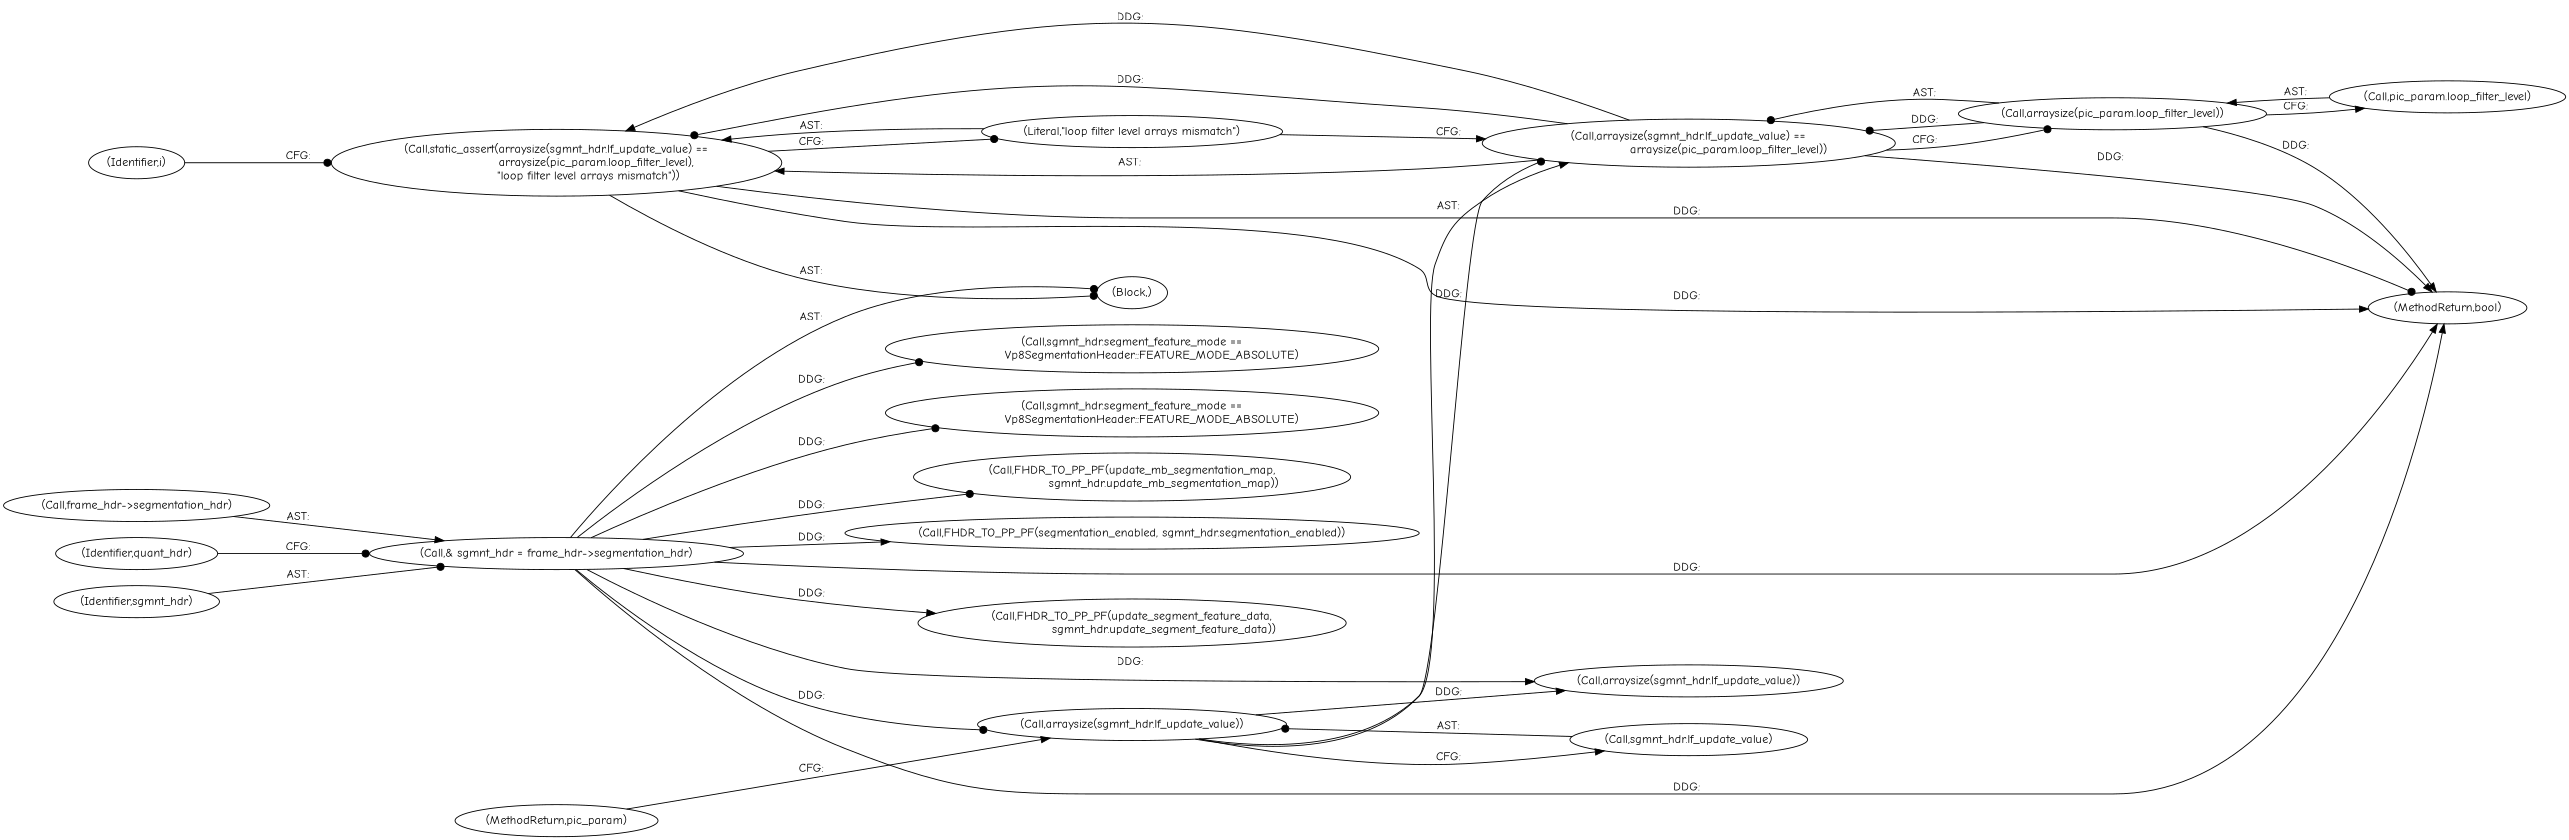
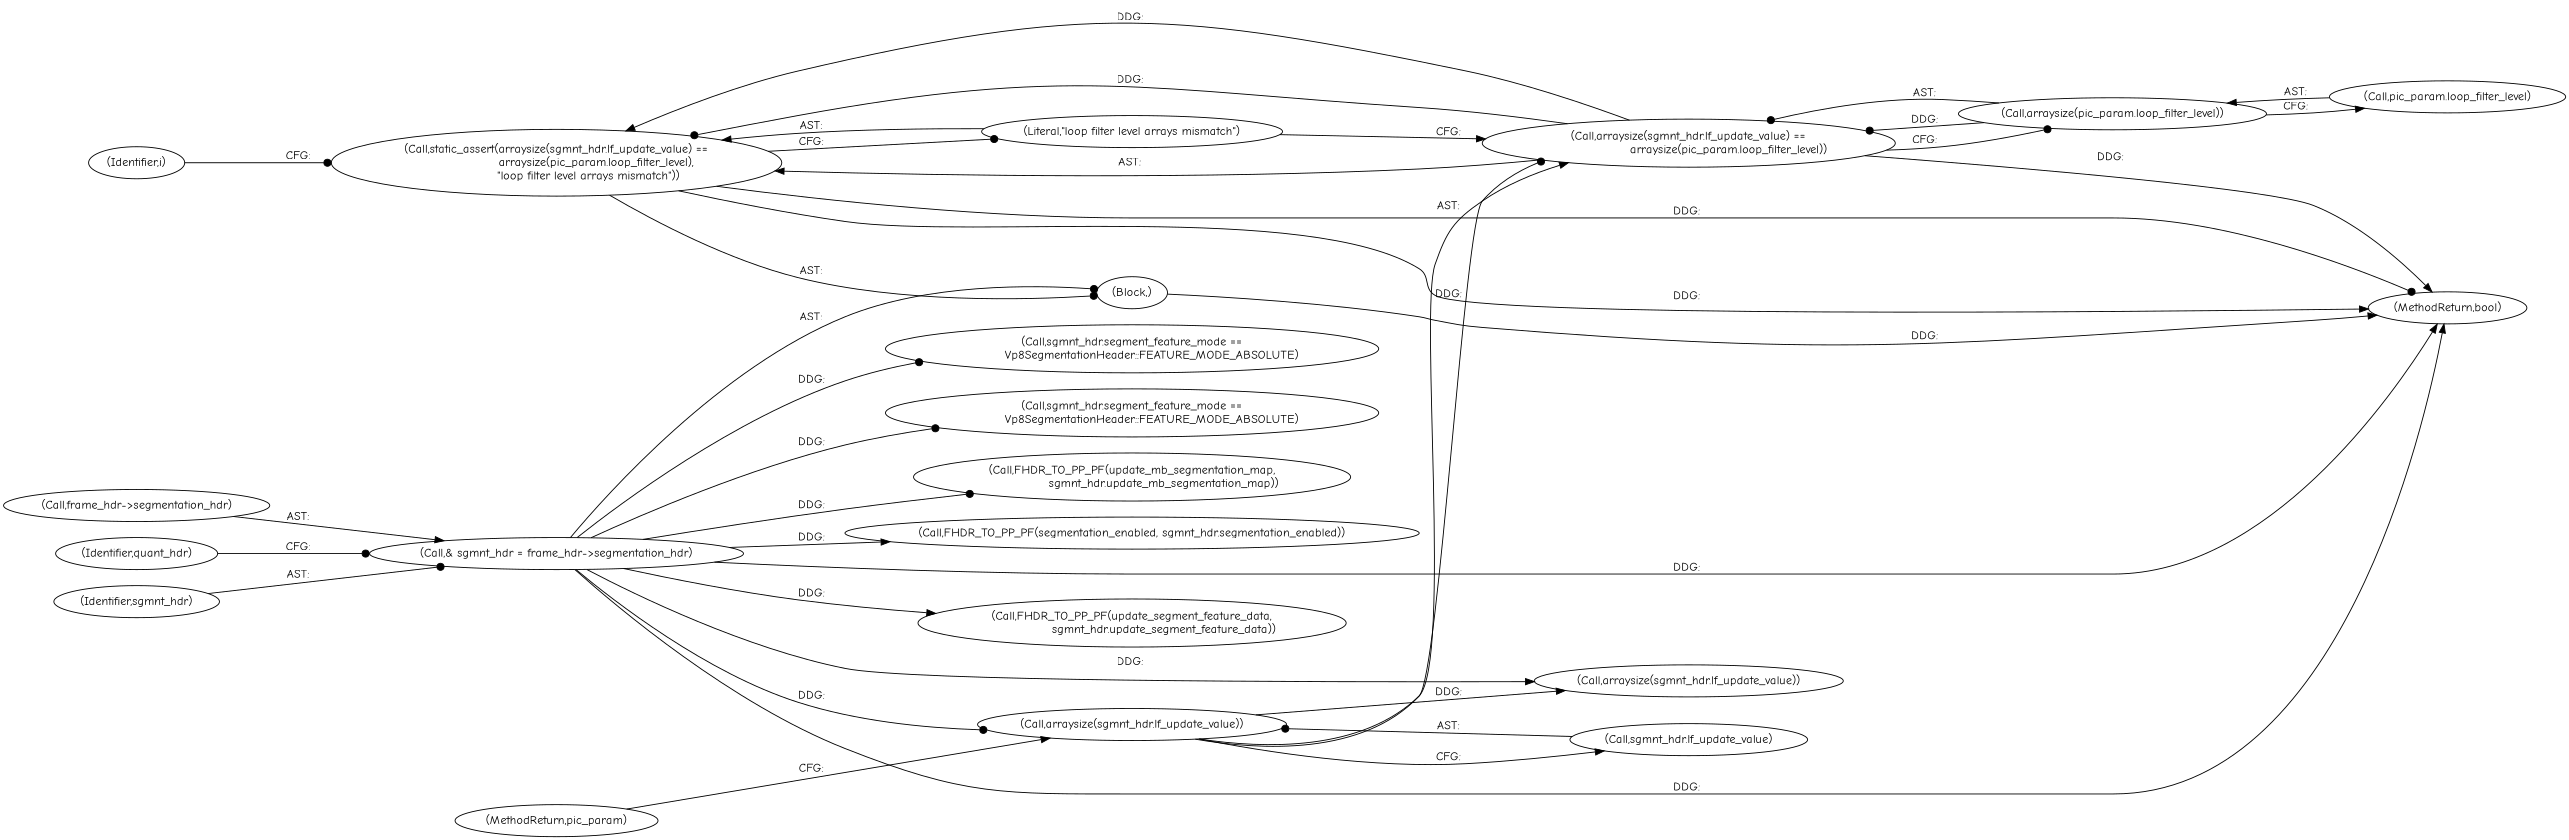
(2334, 181) -> (1767, 344)
